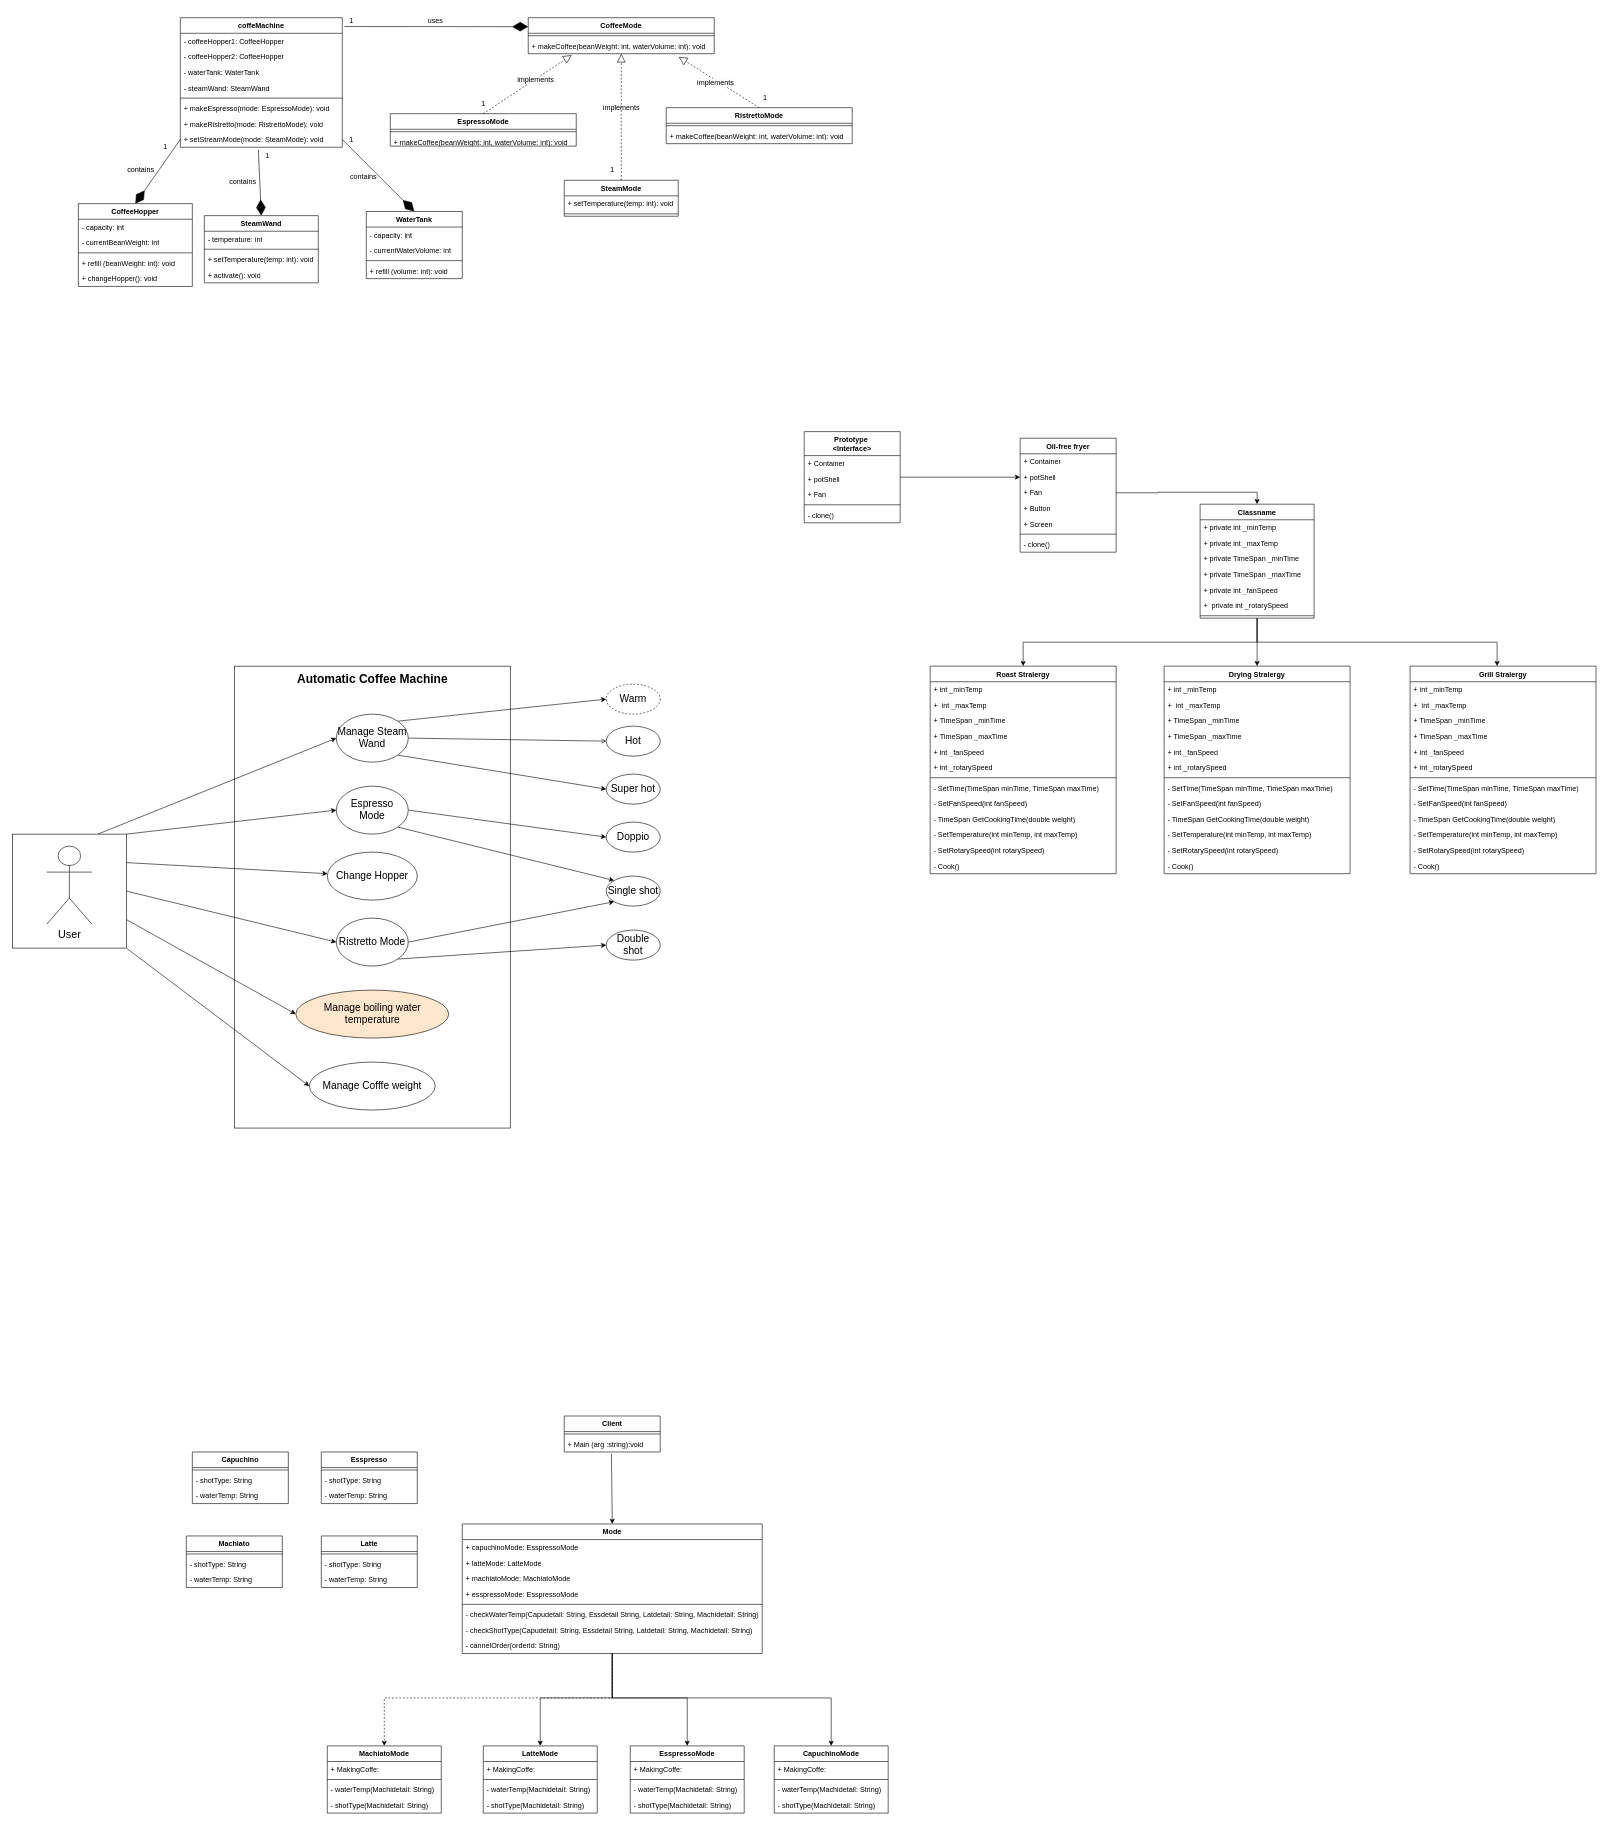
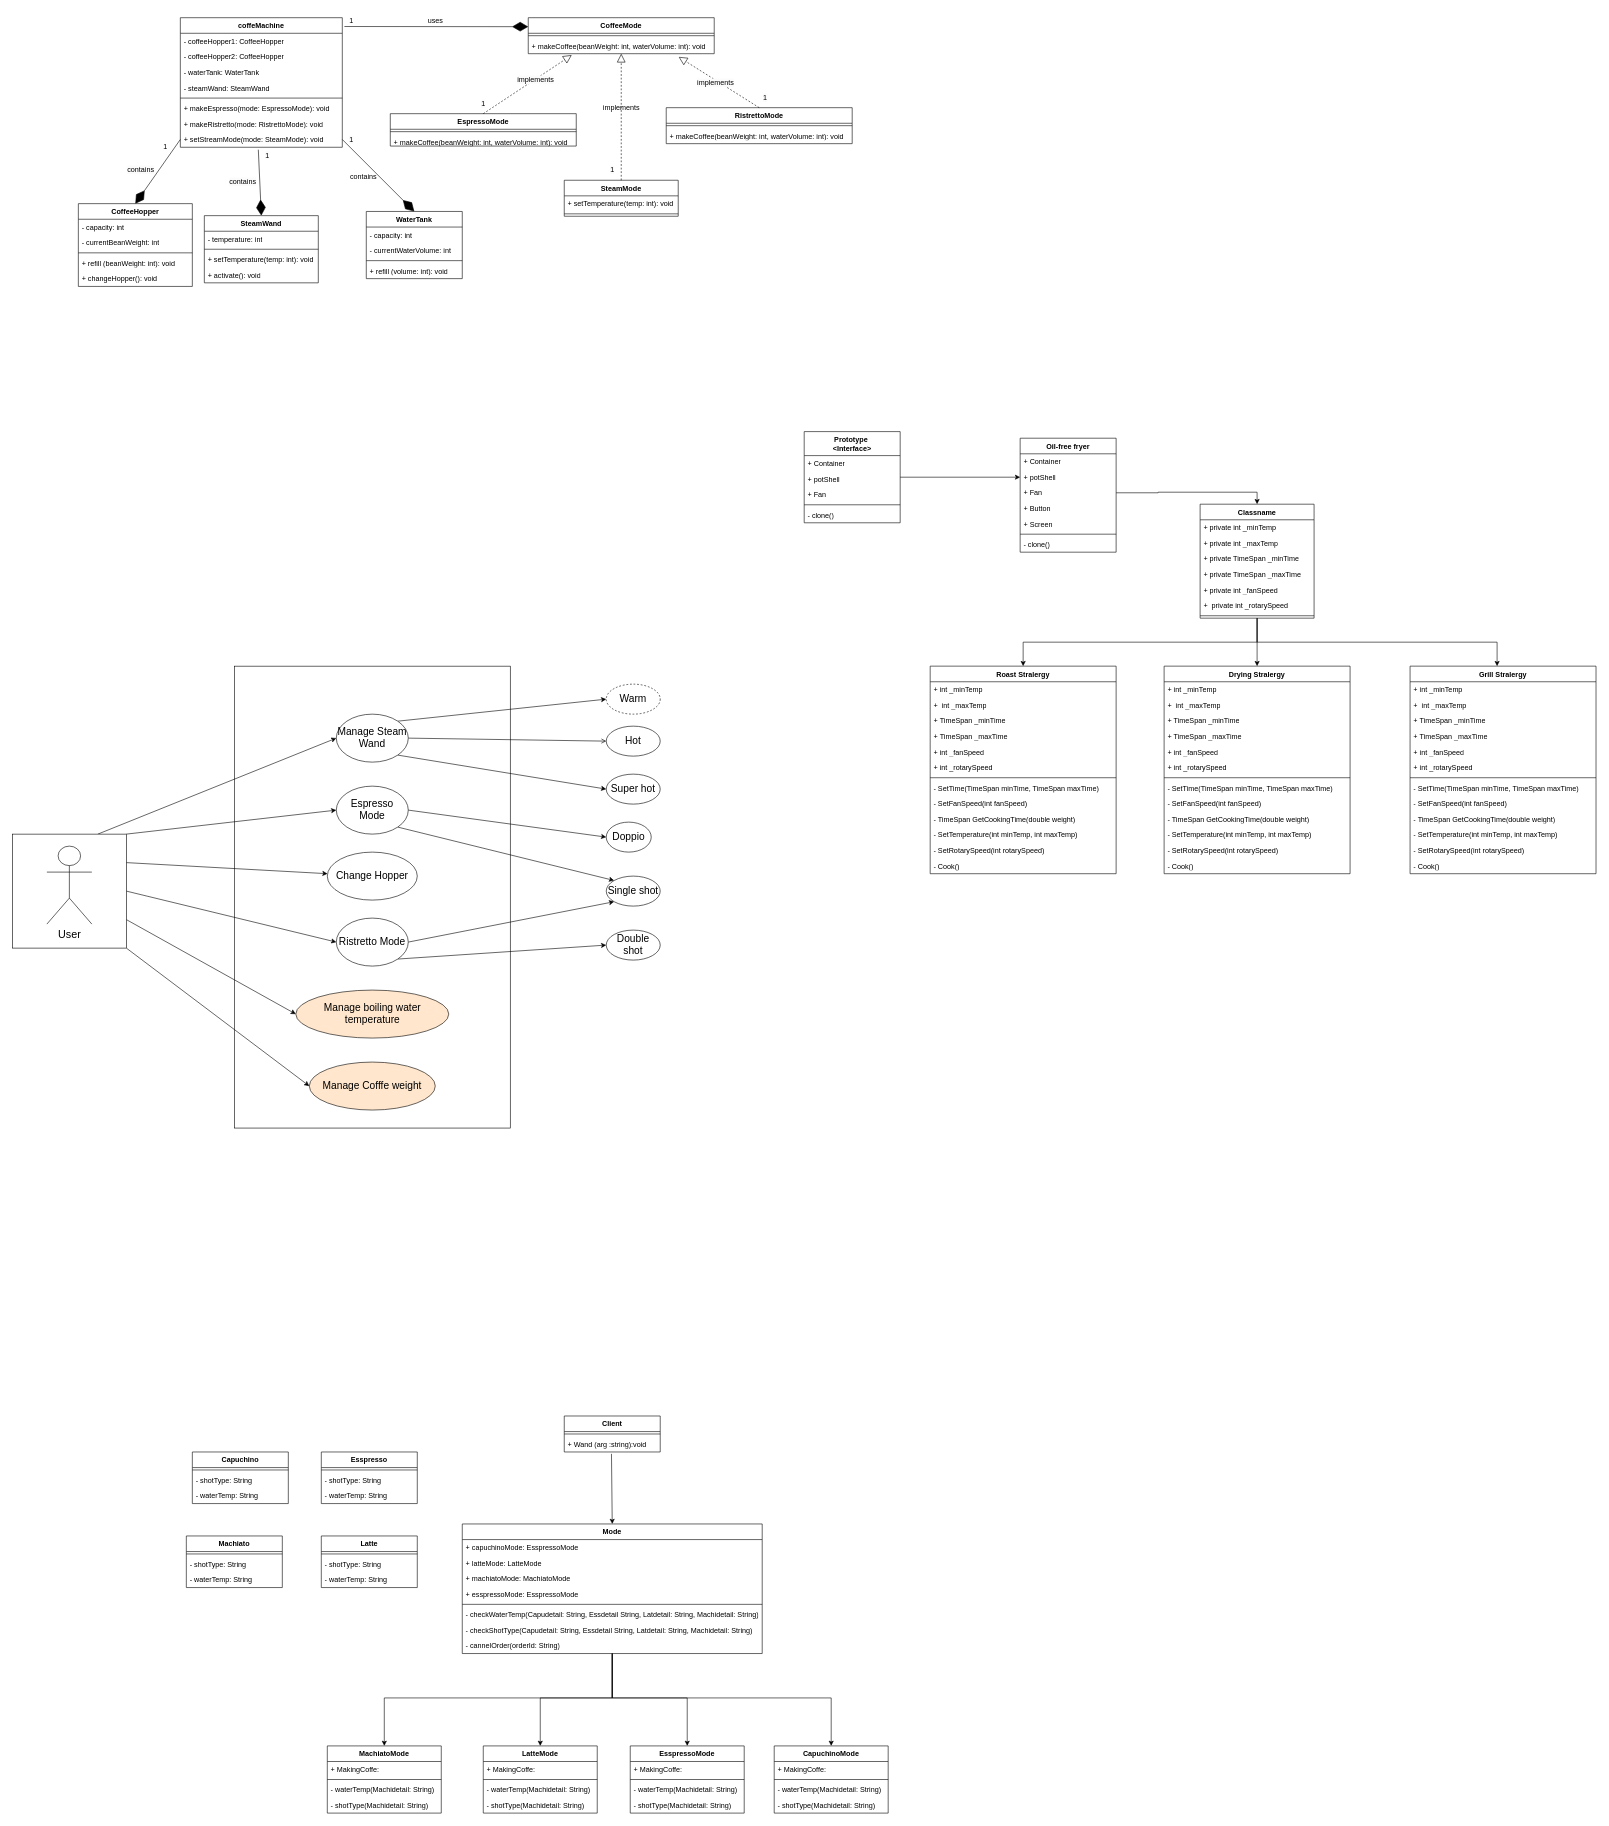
(372, 678) -> none
(633, 837) -> (629, 837)
(372, 1086) -> (372, 1086)
(611, 1445) -> (612, 1445)
(439, 1698) -> (439, 1698)
